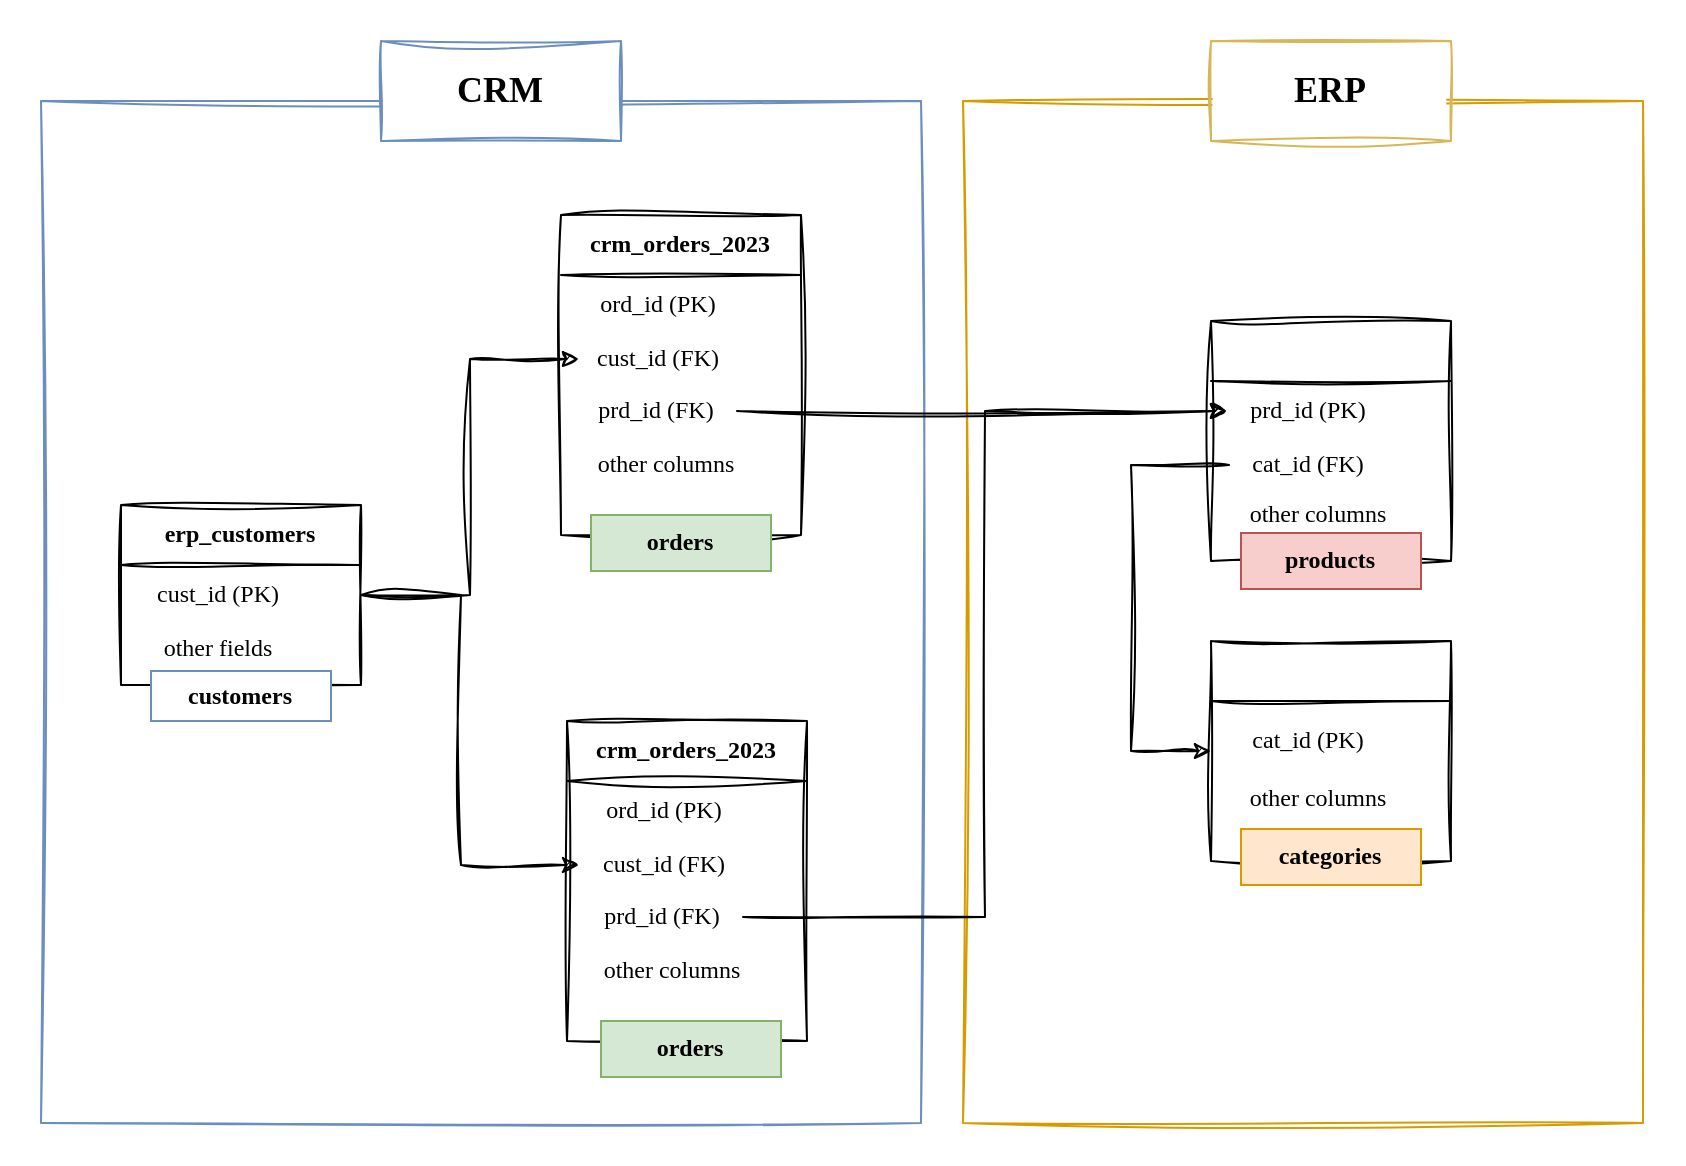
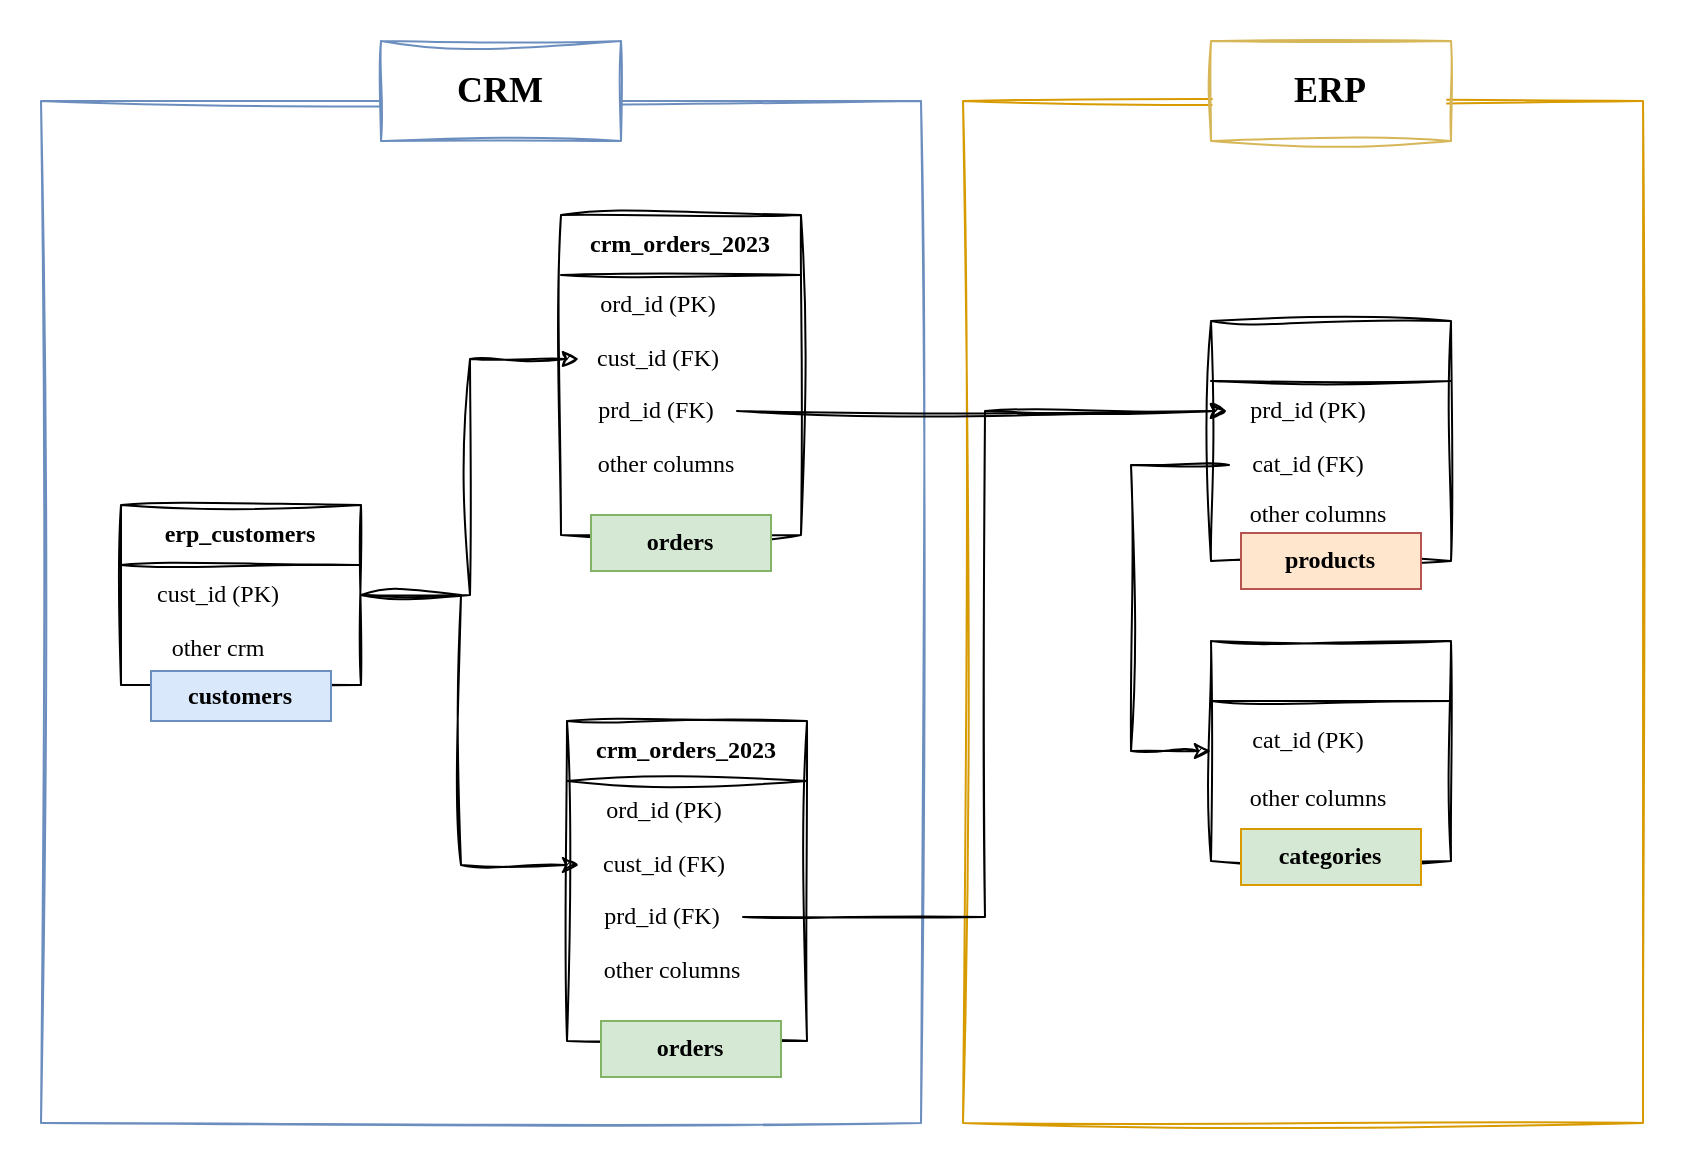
(1331, 561) -> (1331, 561)
(219, 649) -> (219, 649)
(241, 696) -> (241, 696)
(1331, 857) -> (1331, 857)
